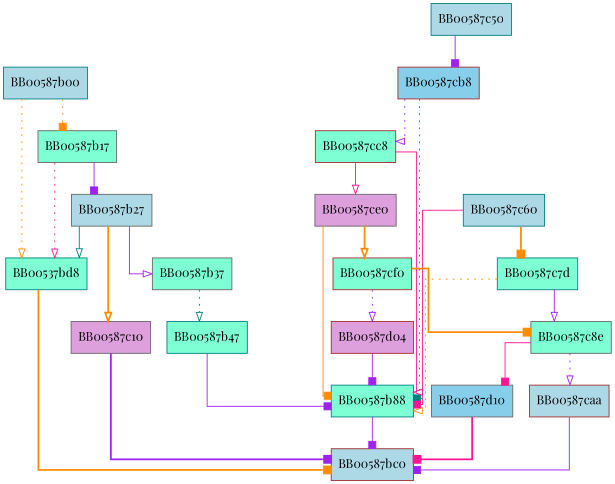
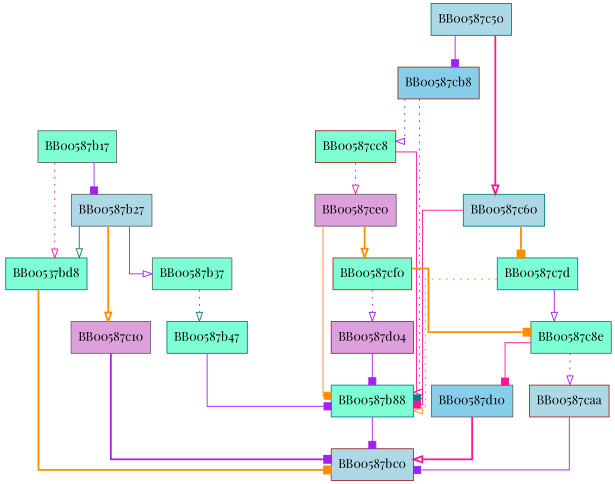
(45, 83) -> none
none -> (495, 110)
(356, 174) -> (356, 174)
(468, 459) -> (468, 459)
